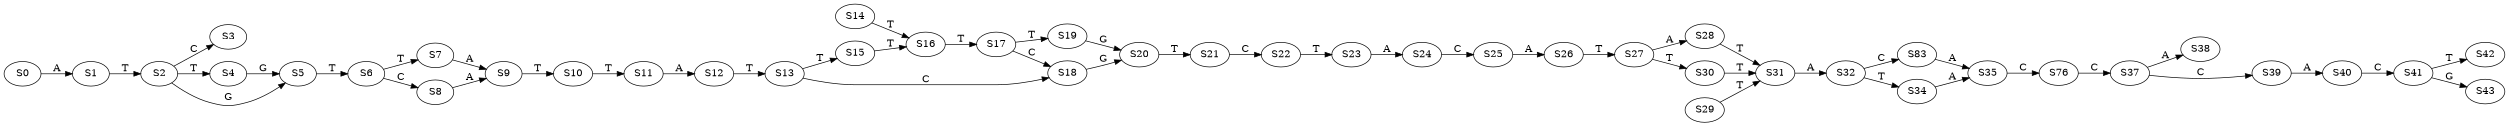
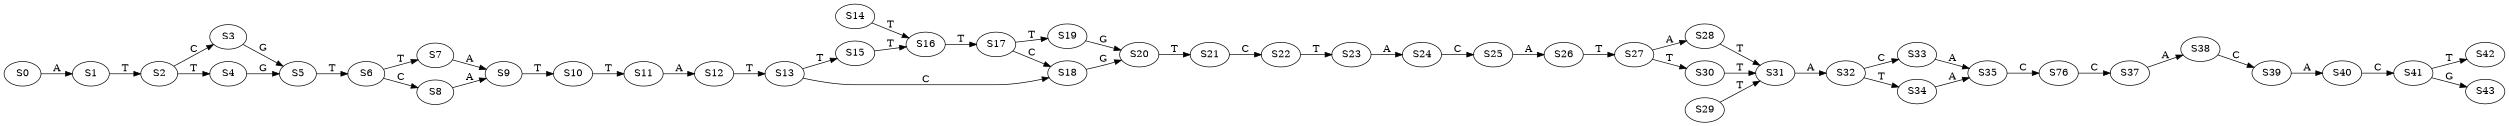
(1917, 55) -> (1917, 55)
(2197, 78) -> (2233, 60)
(225, 106) -> (260, 54)
